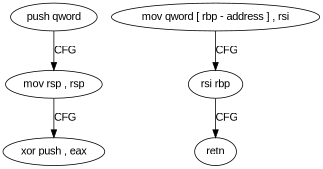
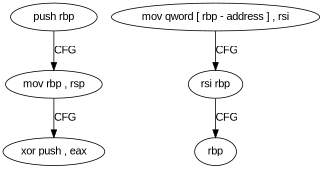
(54, 17) -> (54, 17)
(54, 84) -> (54, 84)
(216, 152) -> (216, 152)
